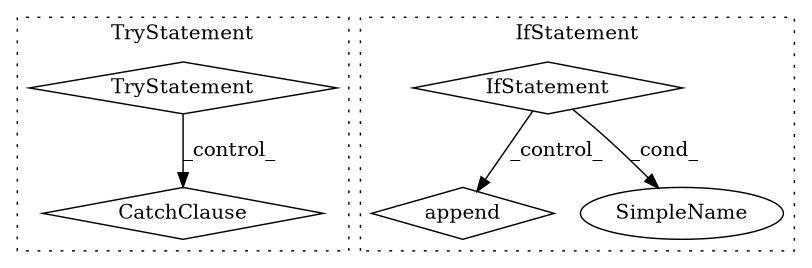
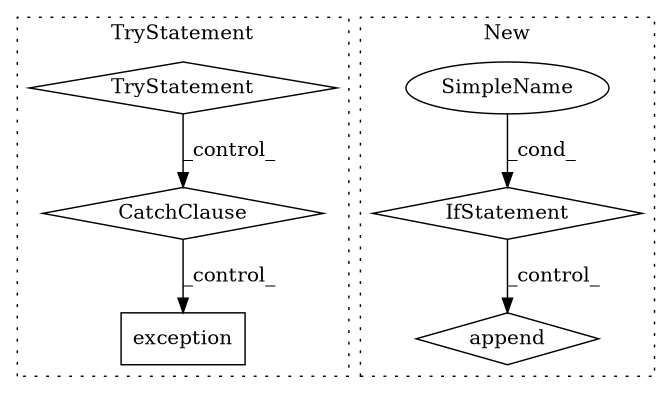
(577, 34) -> (507, 34)
(612, 143) -> (507, 143)
none -> (183, 339)
